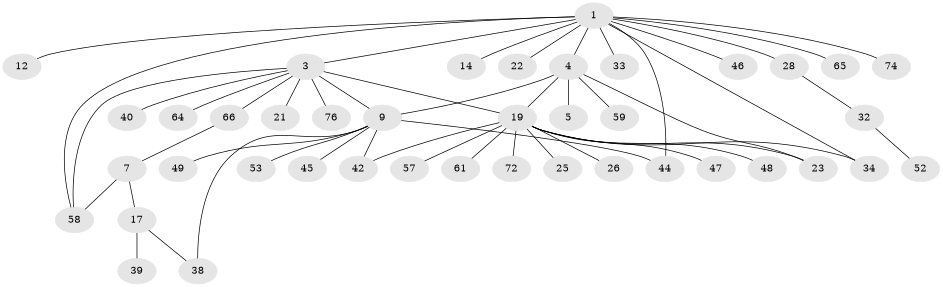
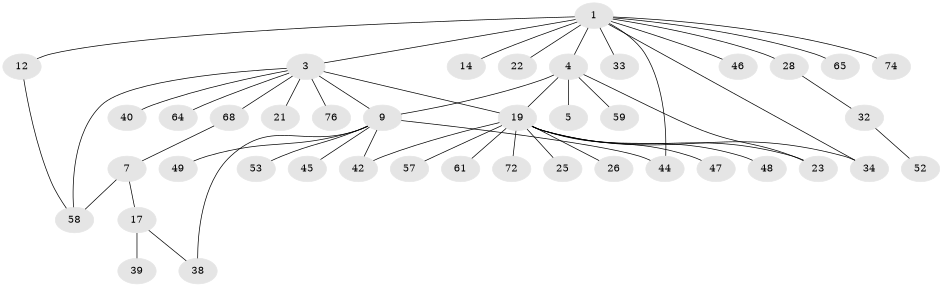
(269, 42) -> (39, 146)
(229, 118) -> (229, 118)
